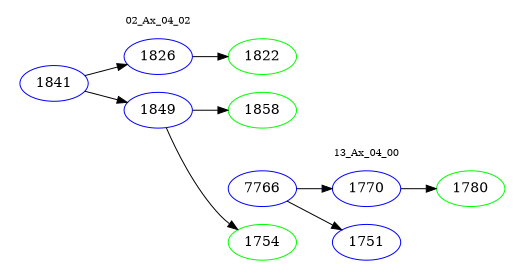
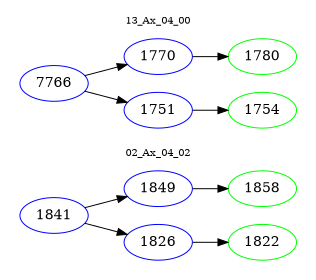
(193, 179) -> (205, 110)
